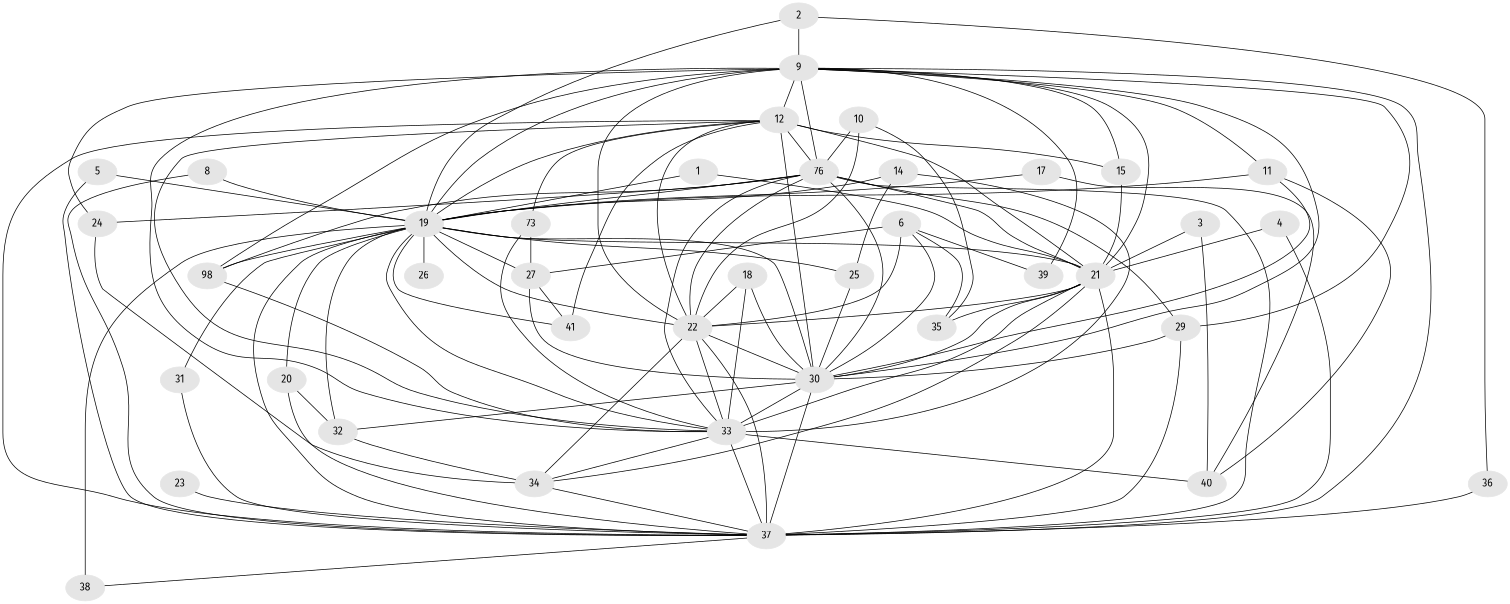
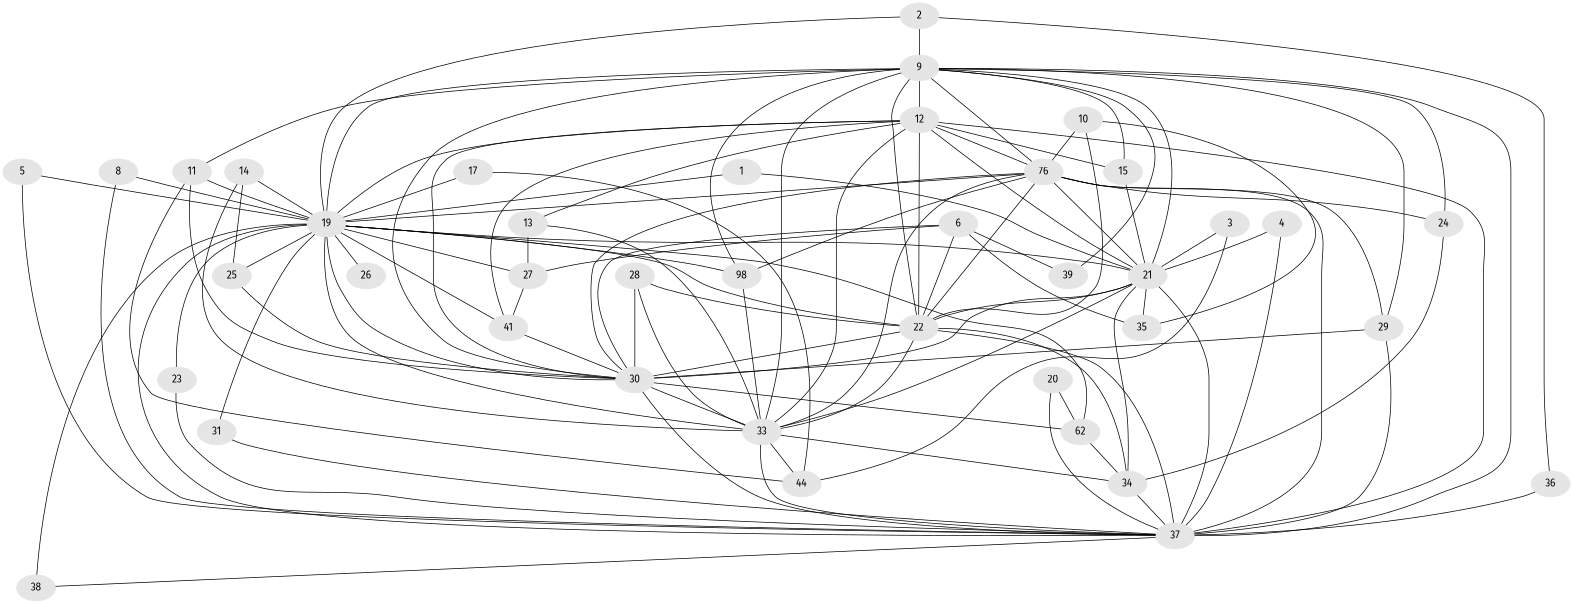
(531, 224) -> (528, 224)
(314, 270) -> (214, 256)
(748, 276) -> (635, 276)
(640, 370) -> (572, 354)
(338, 432) -> (1080, 432)
(1207, 484) -> (802, 484)
